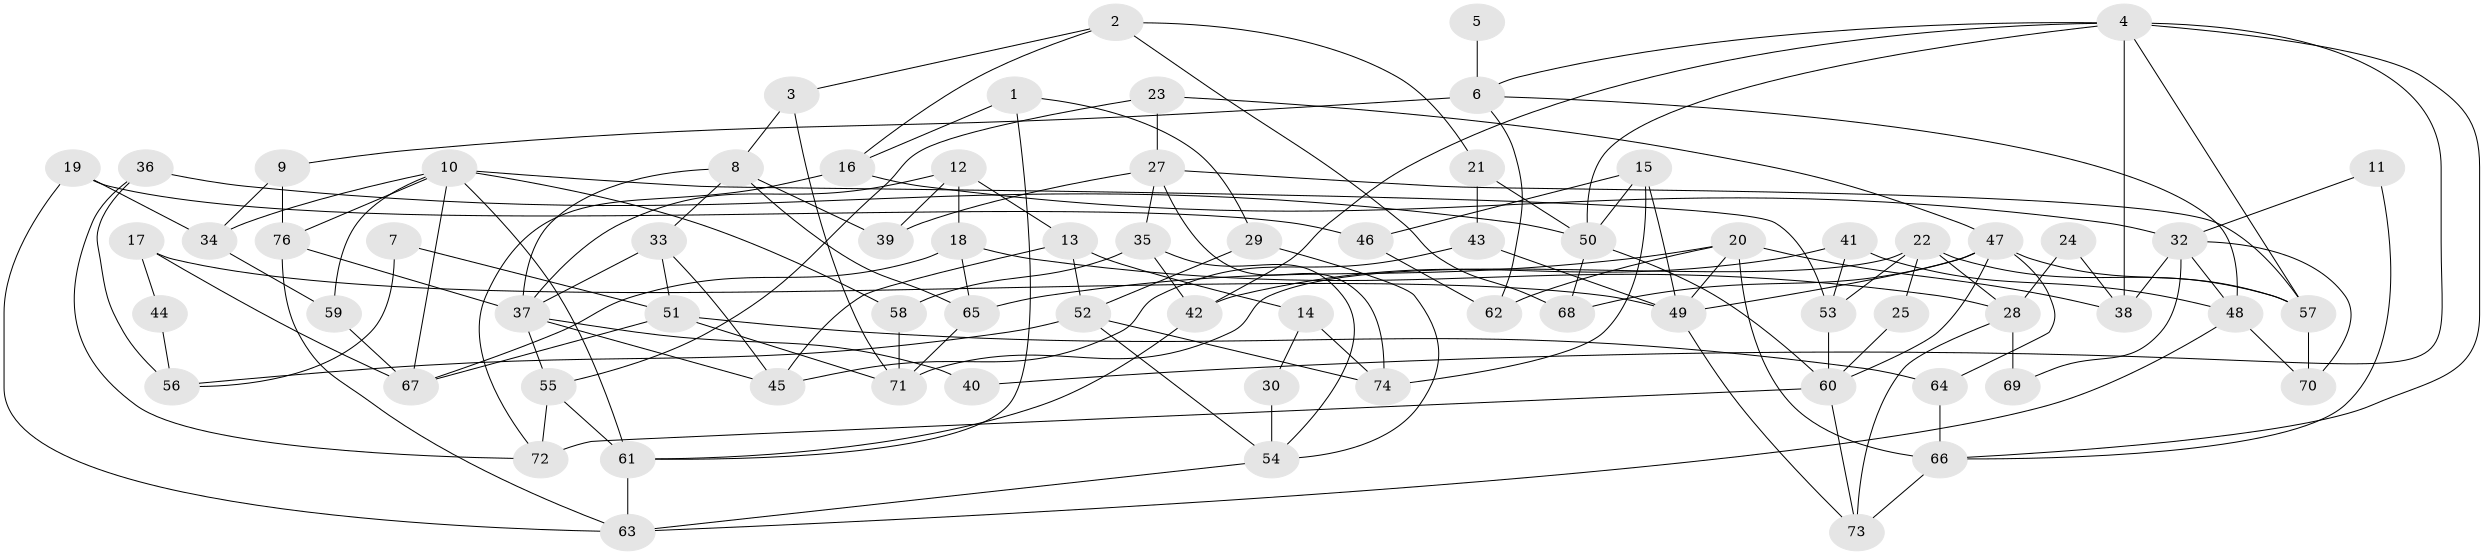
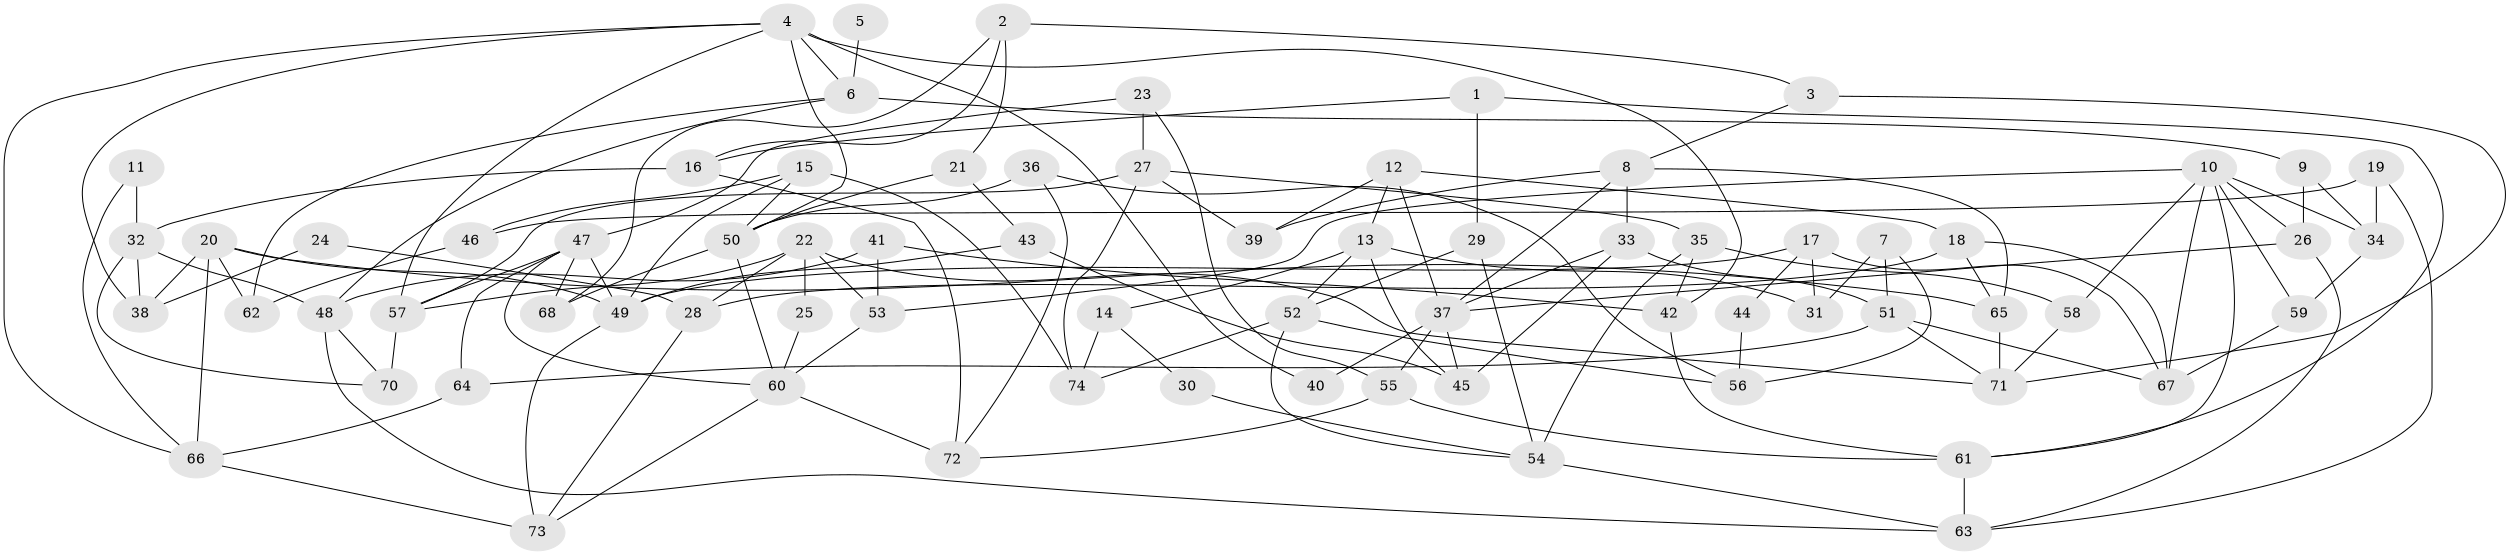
(282, 241) -> (2303, 241)
none -> (1815, 314)
(2013, 387) -> none
